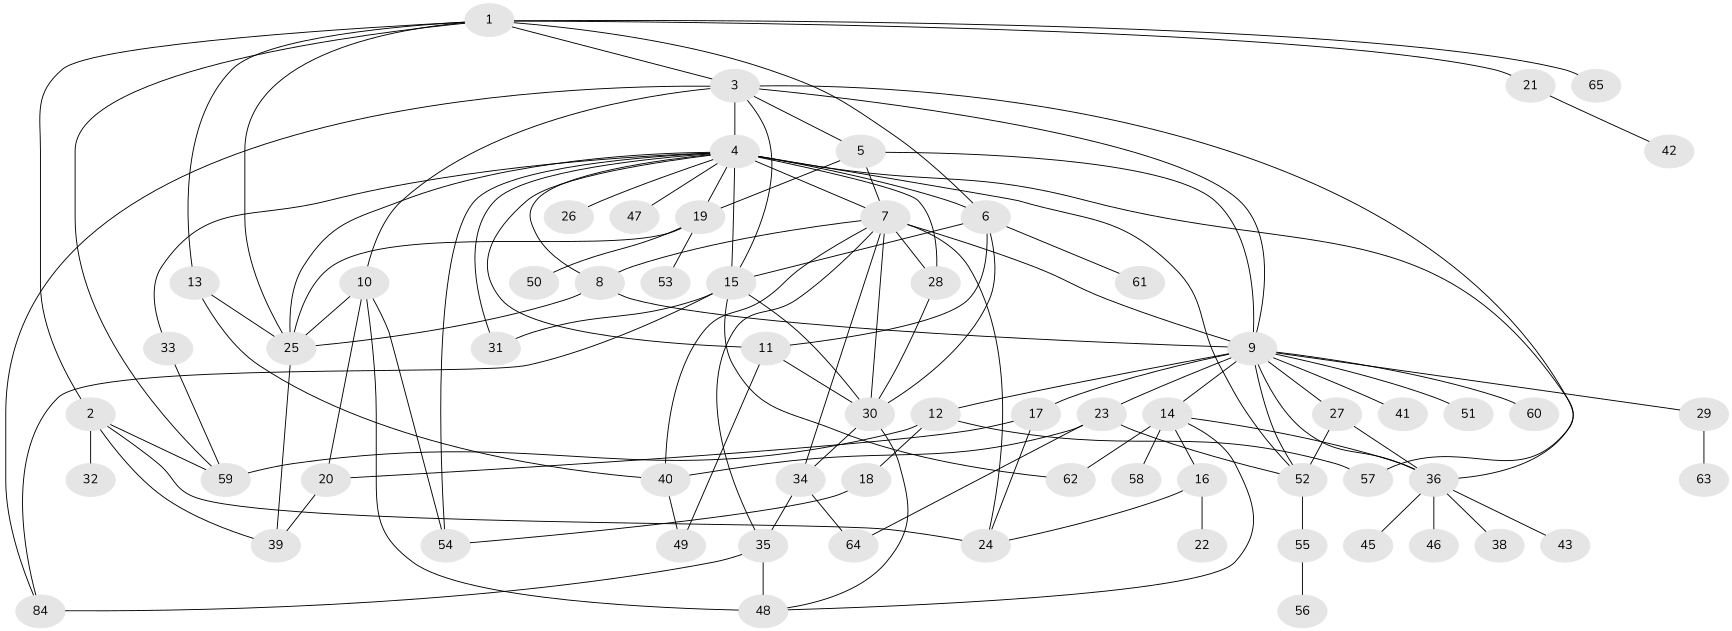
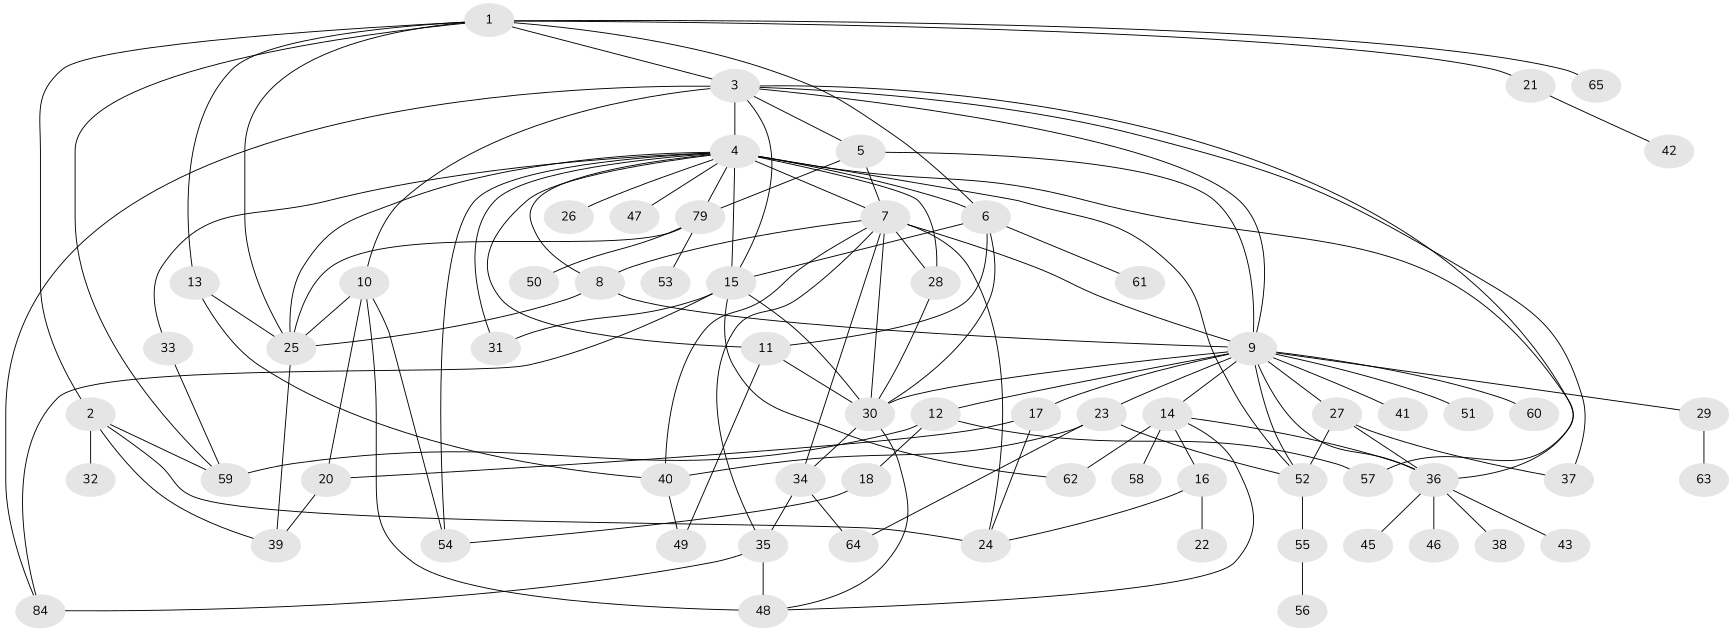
(700, 217) -> (700, 217)
none -> (1057, 371)
none -> (1569, 480)
